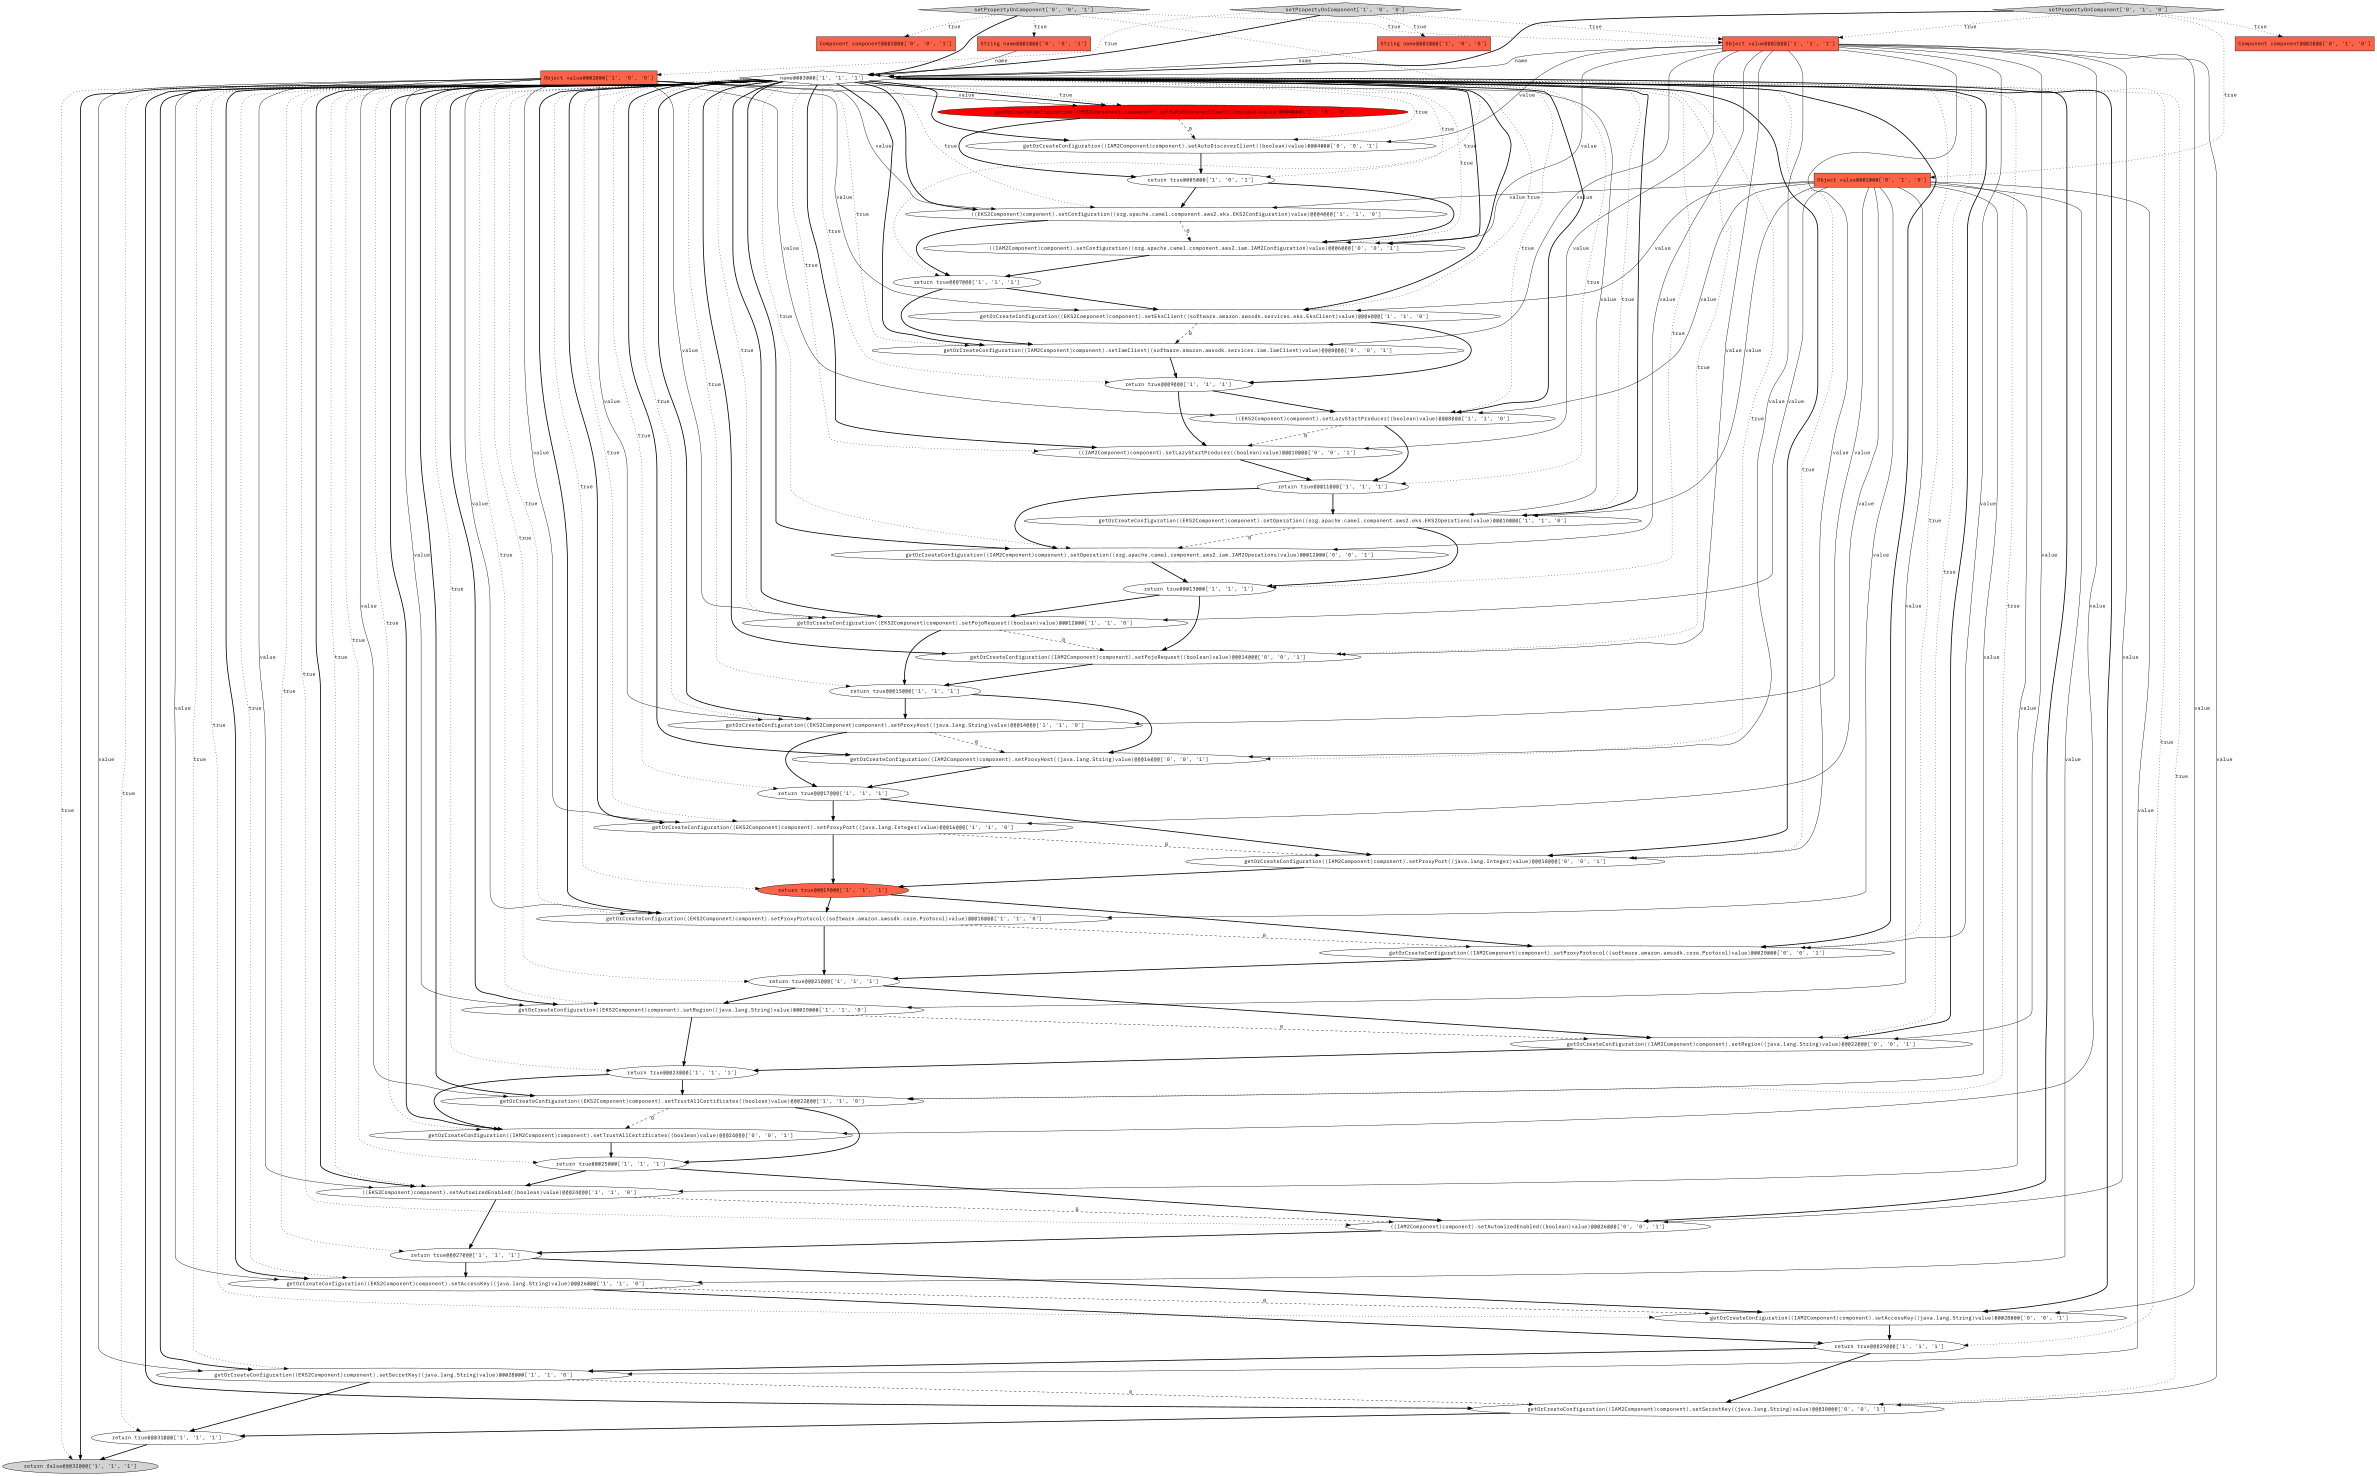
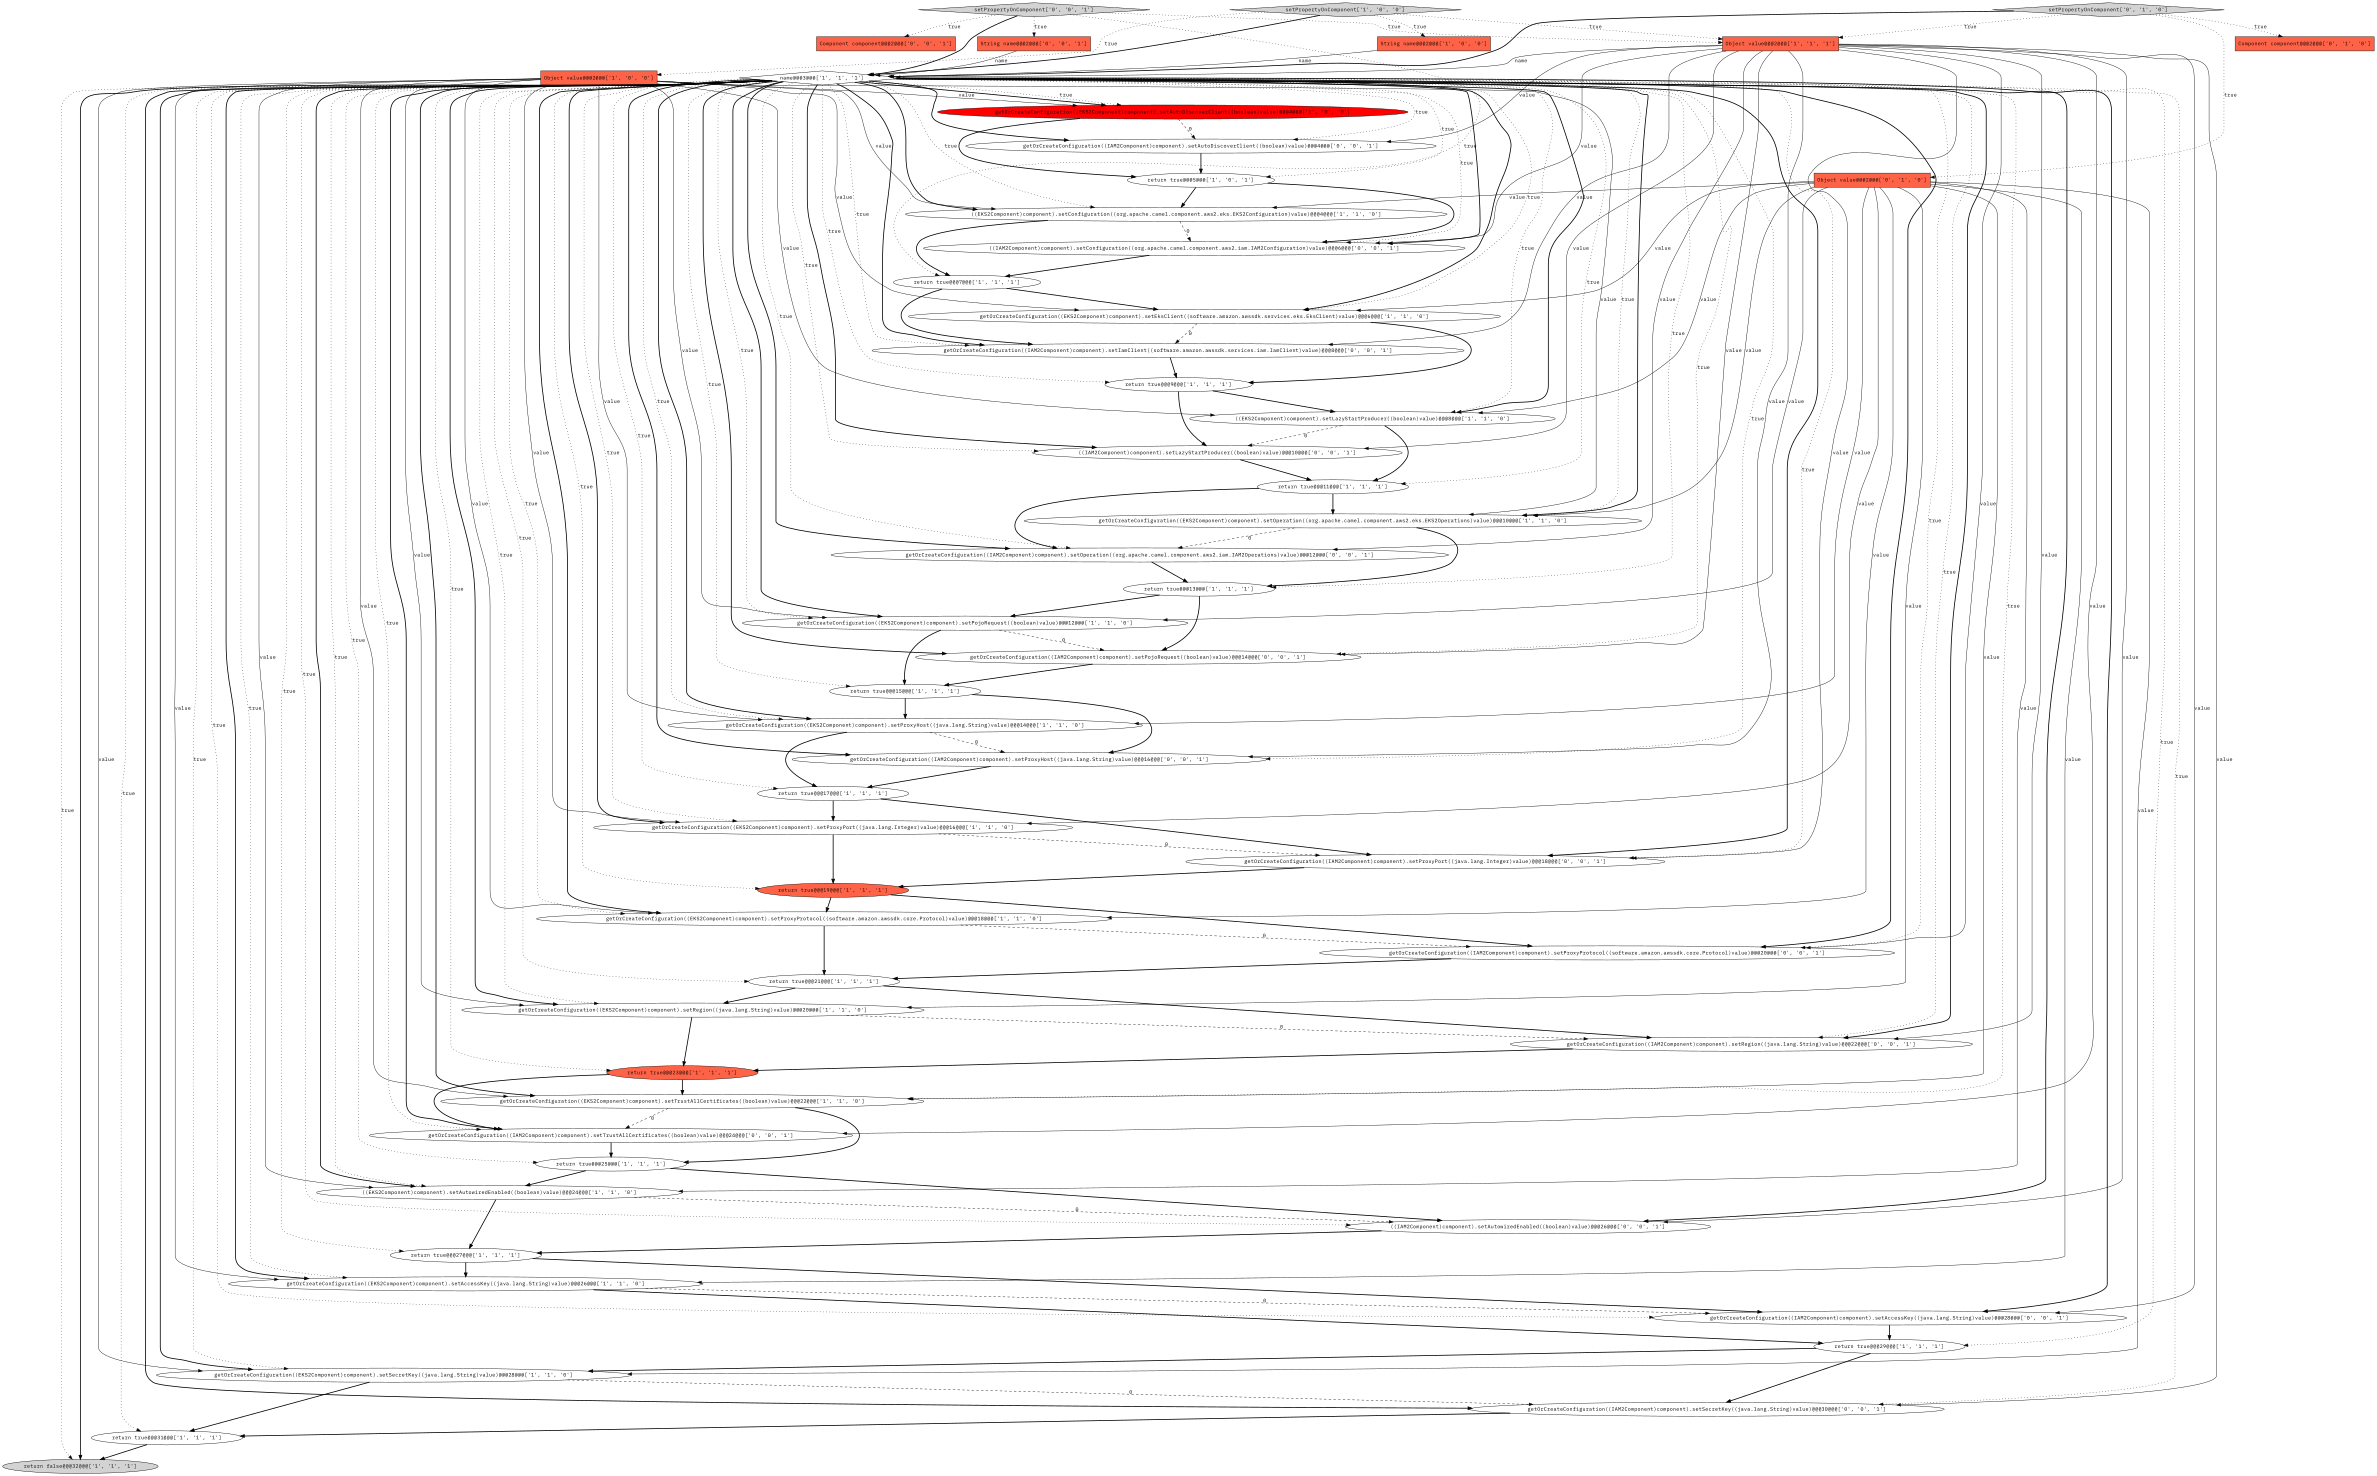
(682, 1073) -> (682, 1073)
